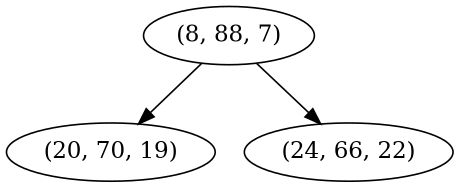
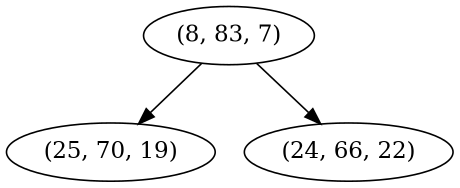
(229, 36) -> (229, 36)
(111, 152) -> (111, 152)
